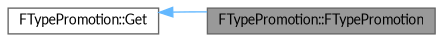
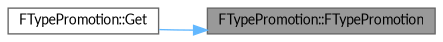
(190, 12) -> (176, 30)
